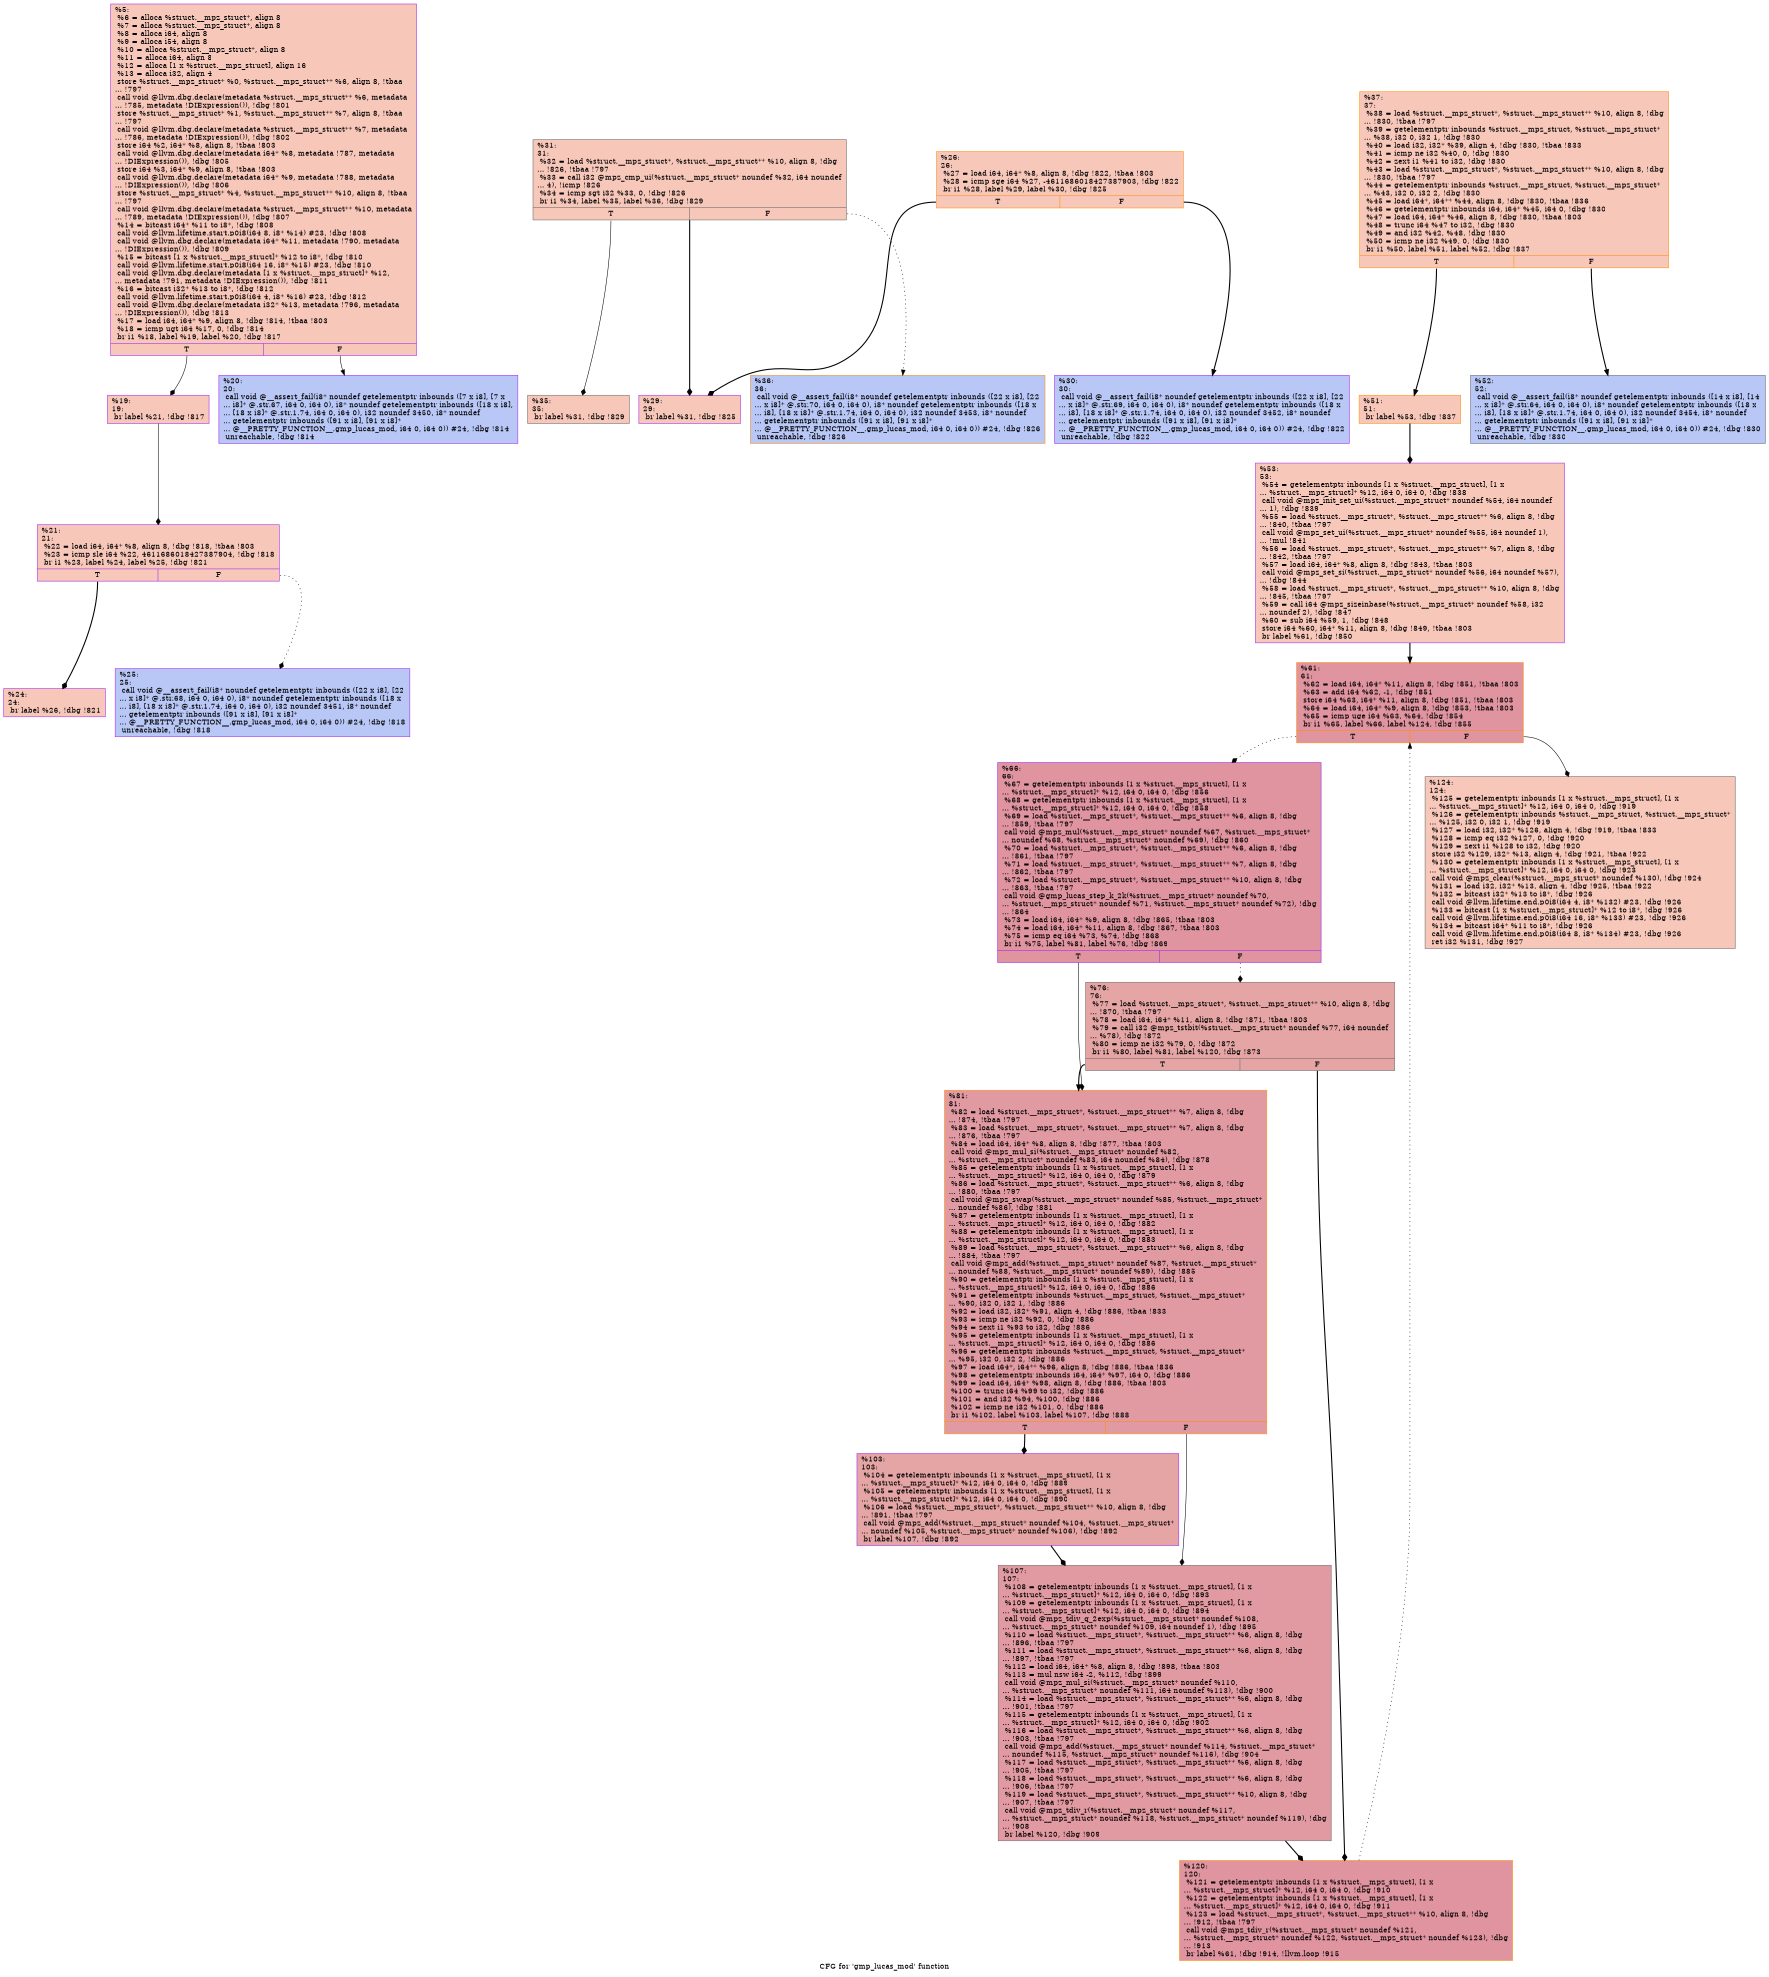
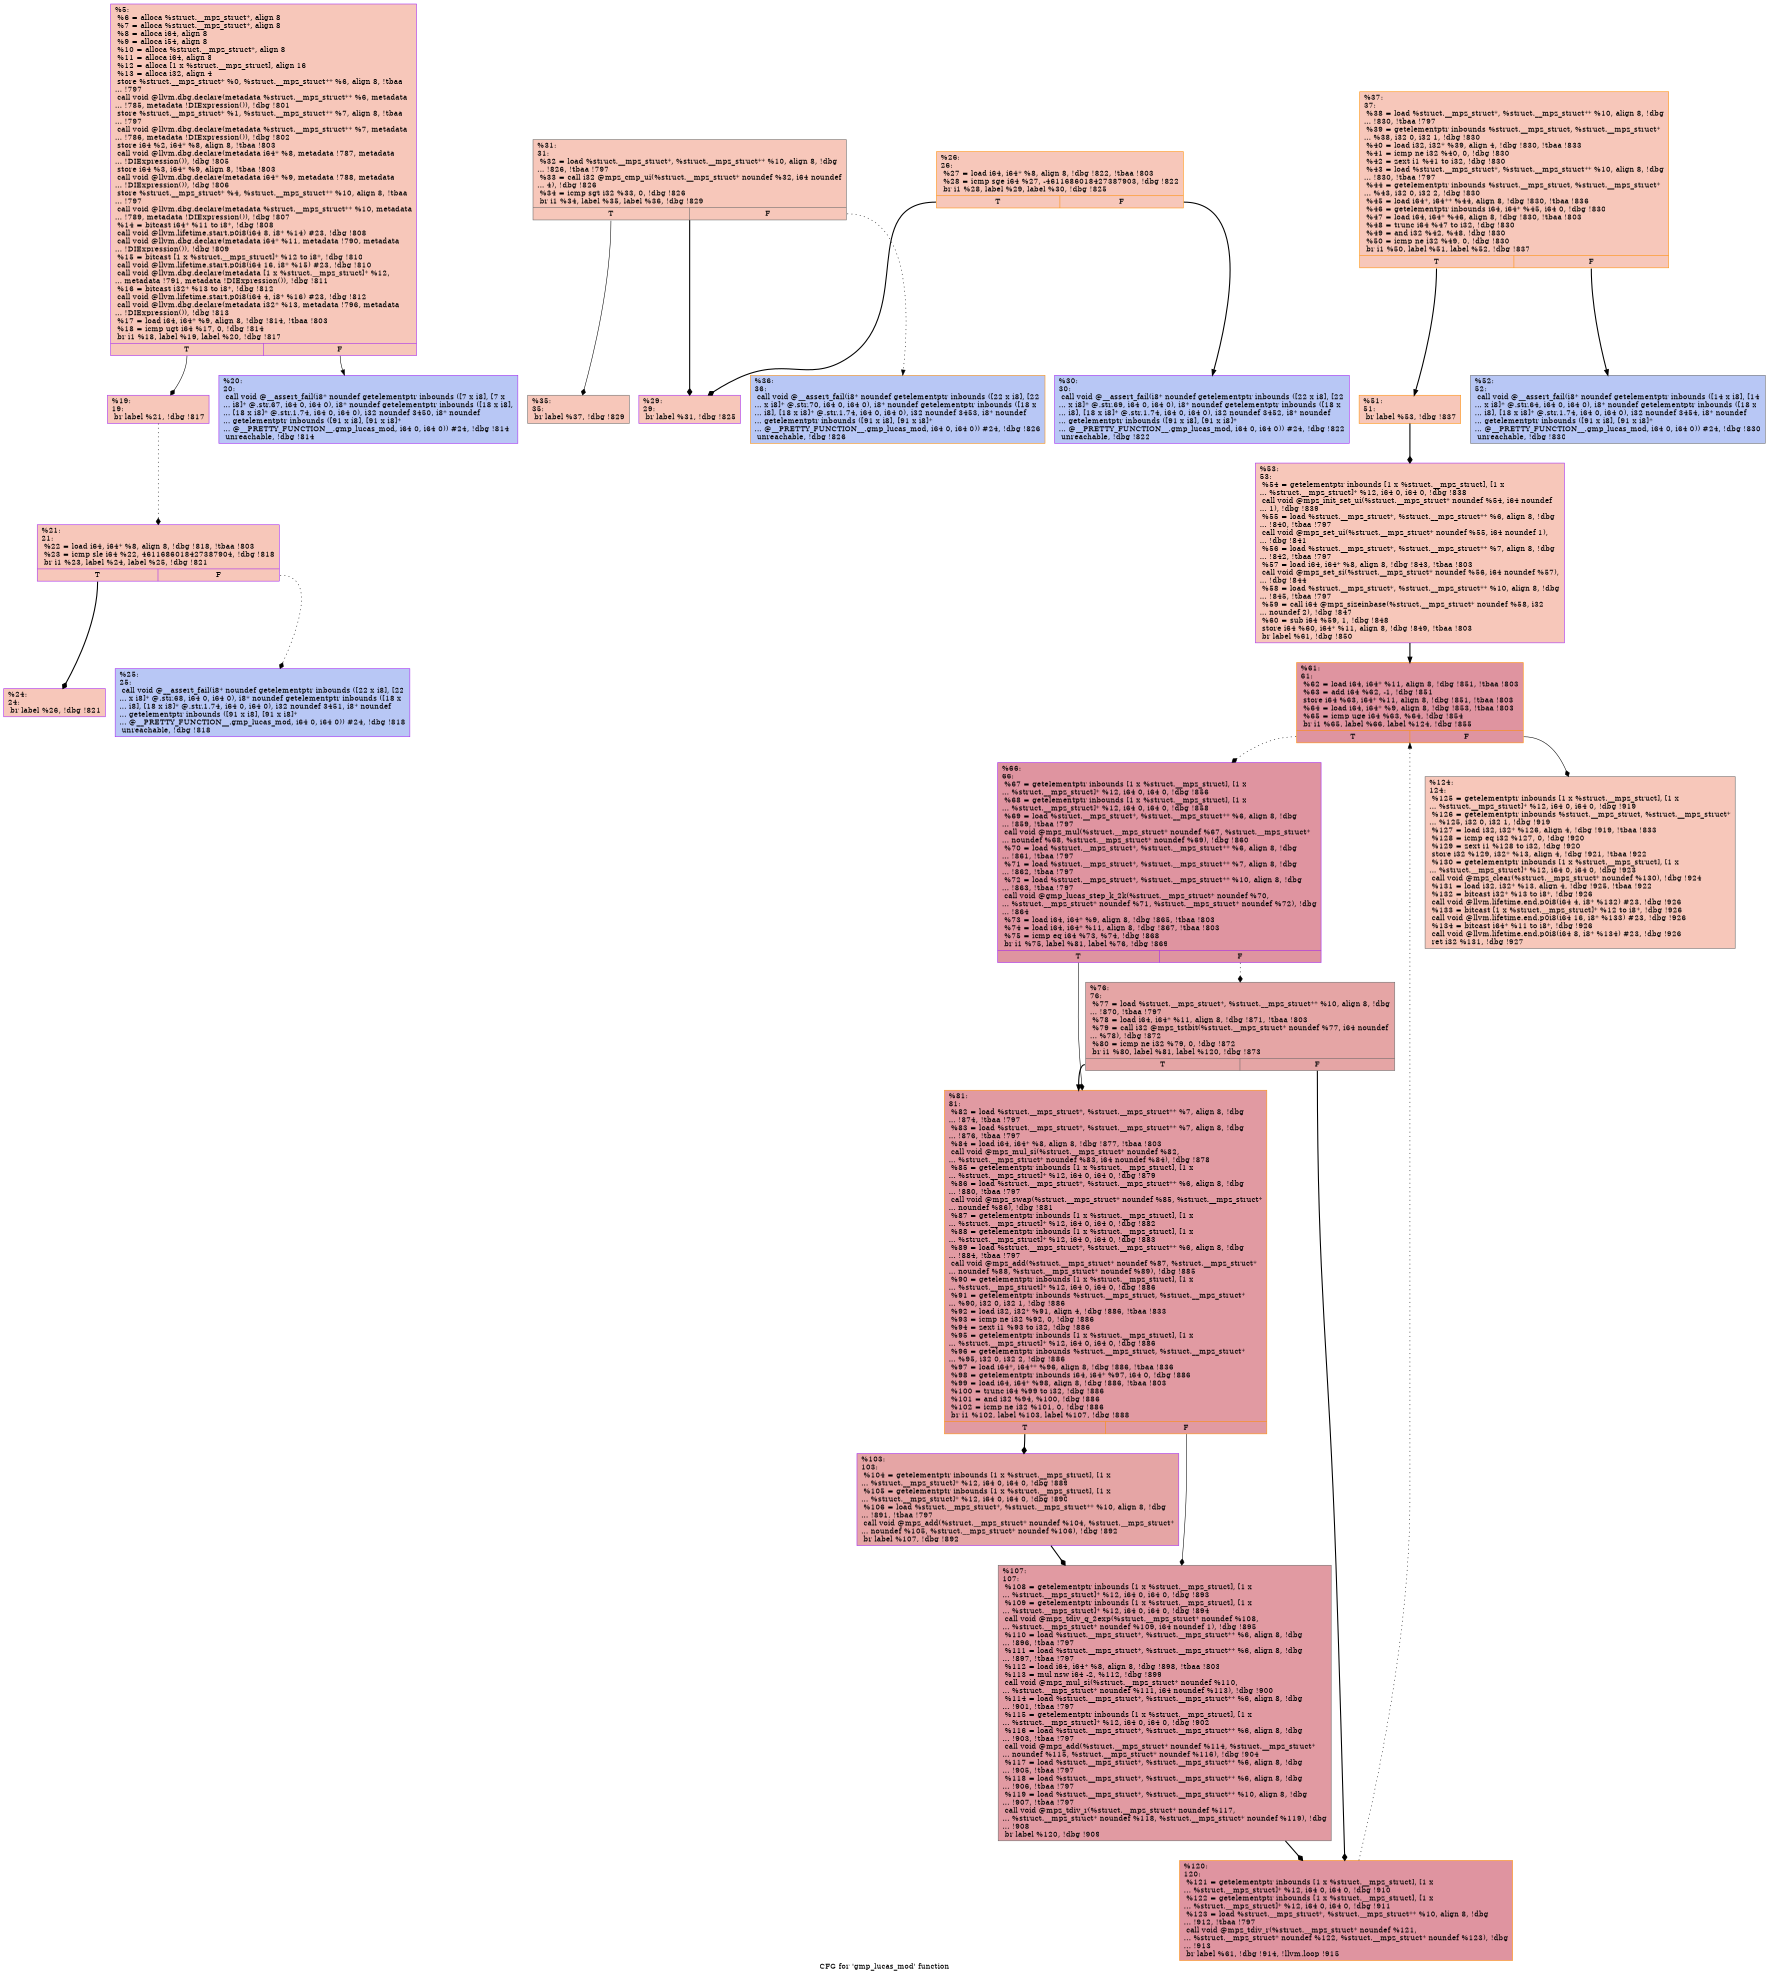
(569, 185) -> (567, 185)
(578, 417) -> (578, 417)
(158, 471) -> (158, 471)
(1283, 541) -> (1283, 541)
